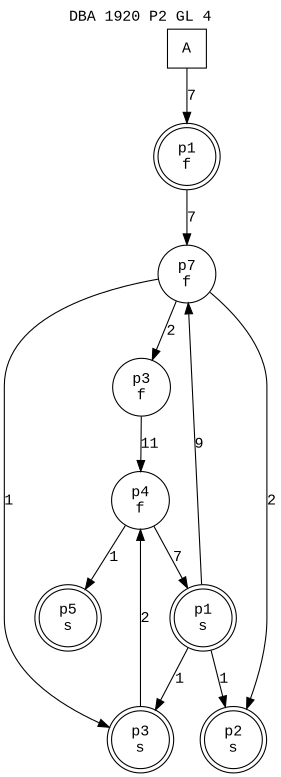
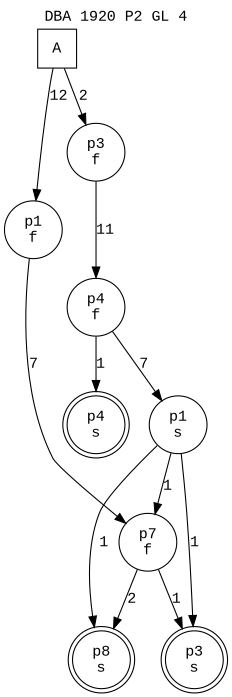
(192, 96) -> (59, 96)
(187, 157) -> (33, 230)
(166, 326) -> (73, 91)
(199, 444) -> (168, 486)
(68, 618) -> (96, 425)
(203, 618) -> (178, 425)
(140, 623) -> none
(233, 740) -> (101, 660)
